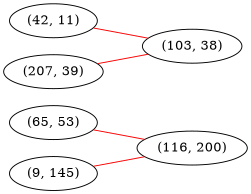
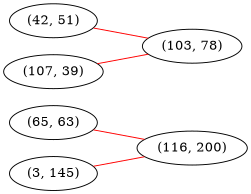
(53, 21) -> (53, 21)
(192, 46) -> (192, 46)
(53, 72) -> (53, 72)
(53, 123) -> (53, 123)
(53, 174) -> (53, 174)
